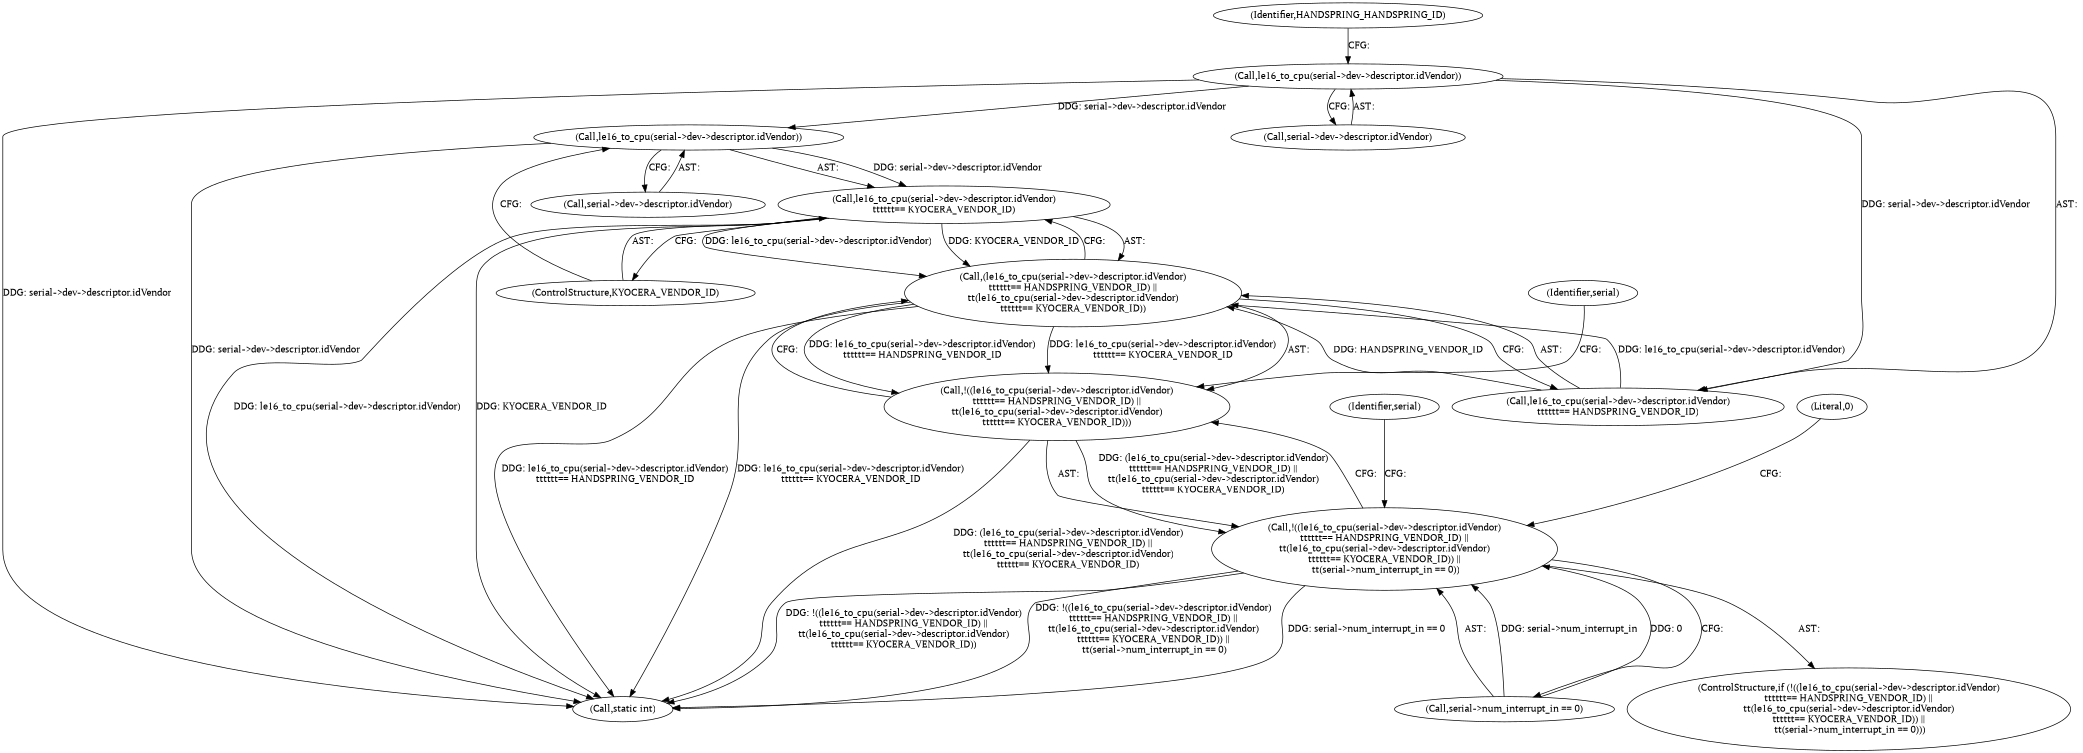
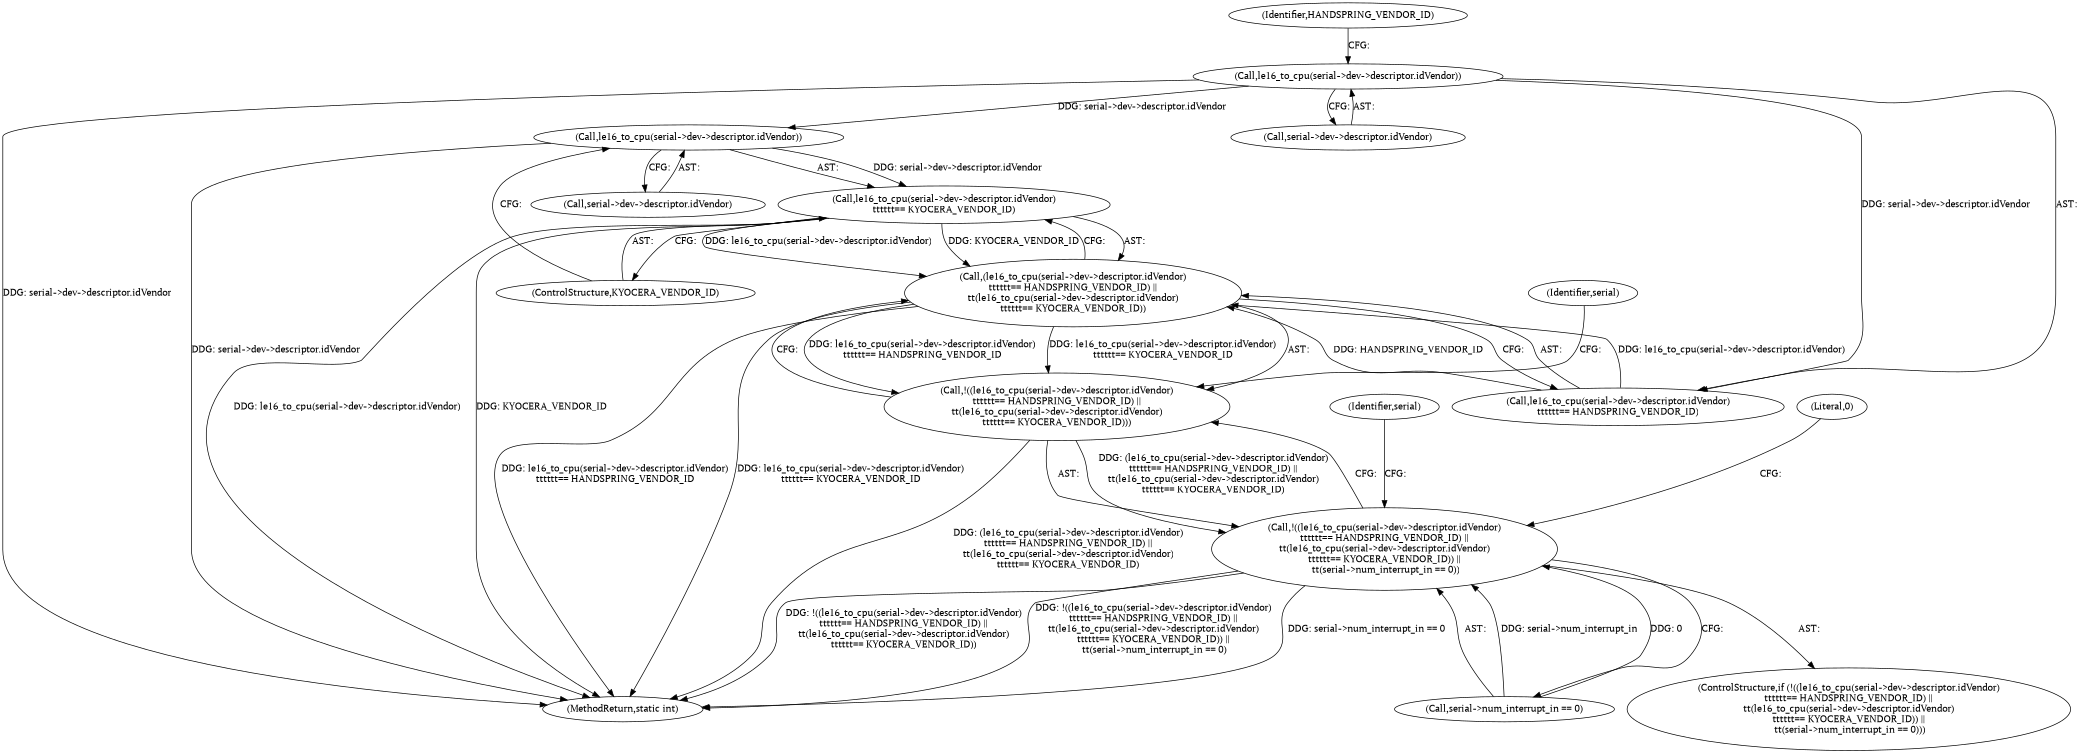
(1348, 15) -> (1348, 15)
(623, 709) -> (623, 709)
